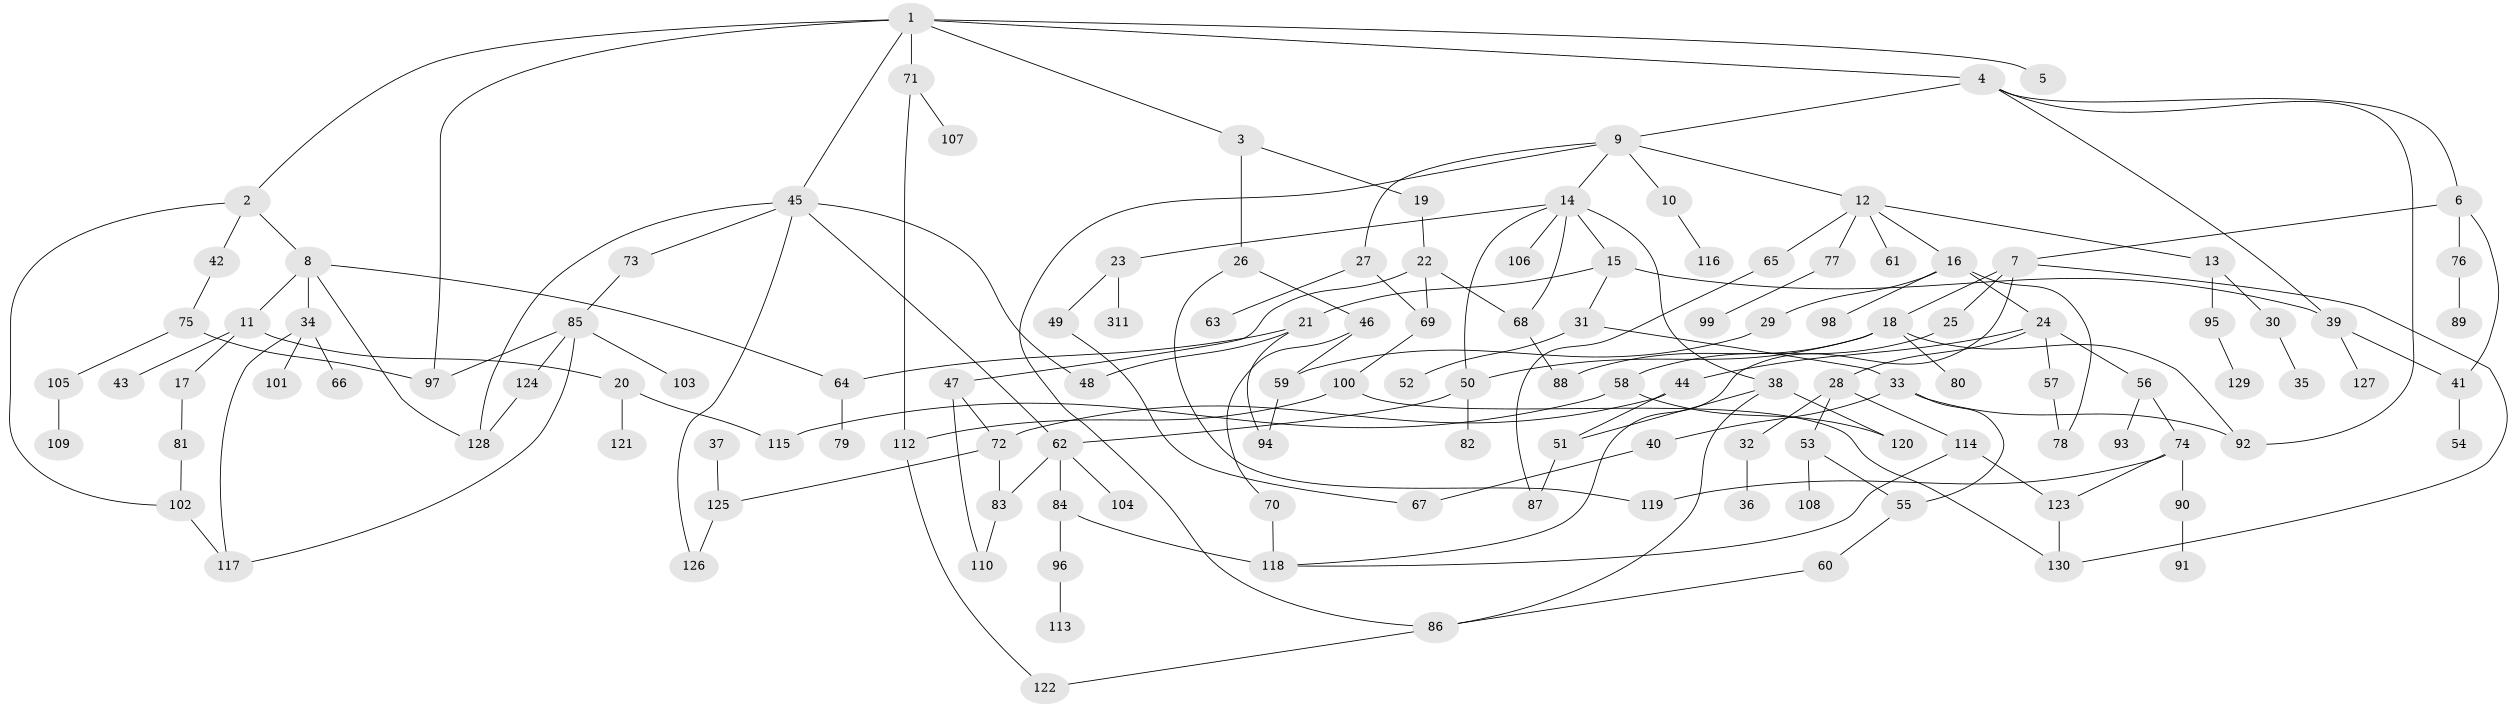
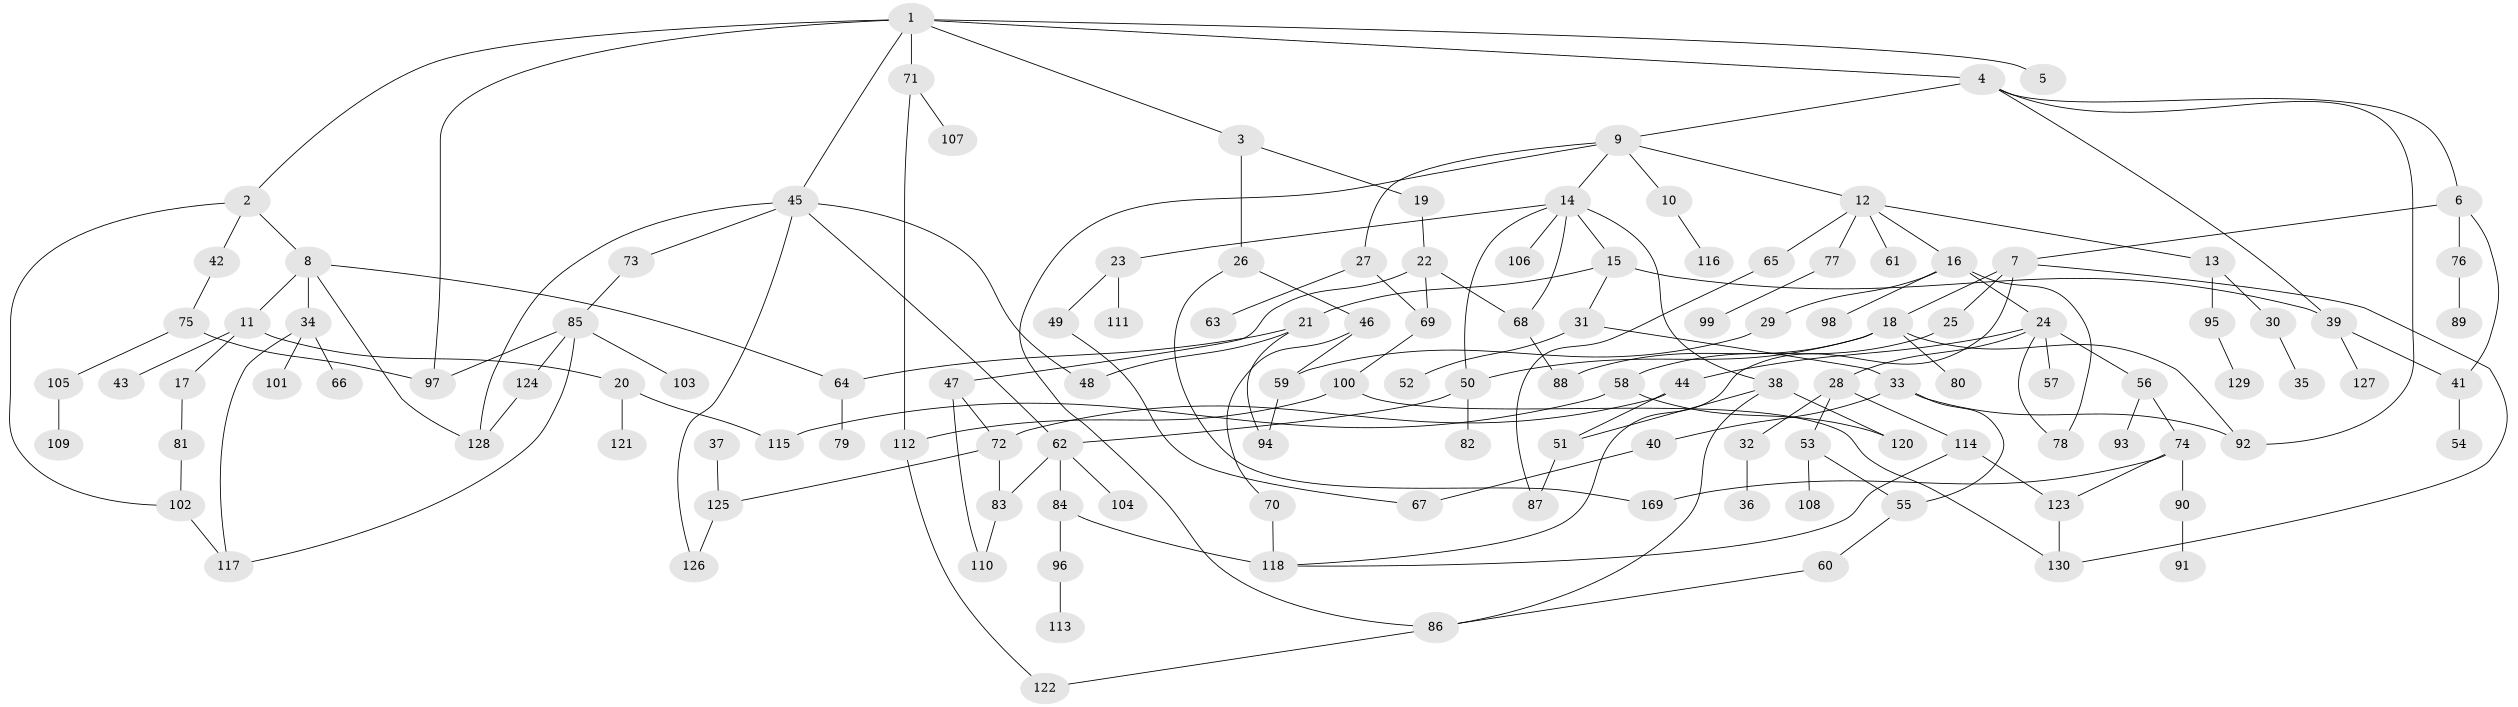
(1119, 323) -> (1119, 323)
(2055, 409) -> (2019, 388)
(1652, 506) -> (1652, 506)
